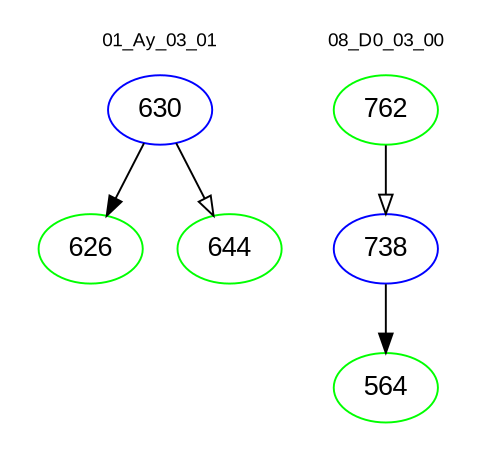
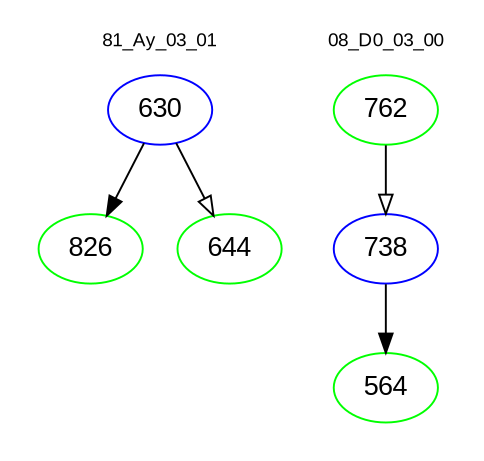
(160, 41) -> (160, 41)
(91, 249) -> (91, 249)
